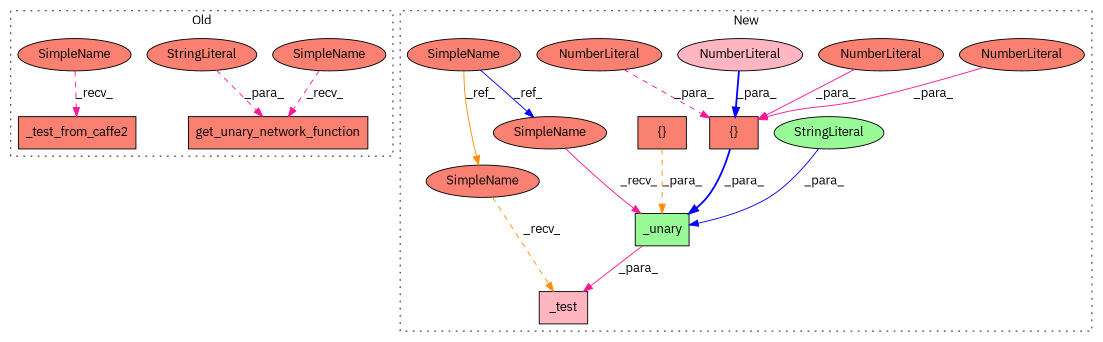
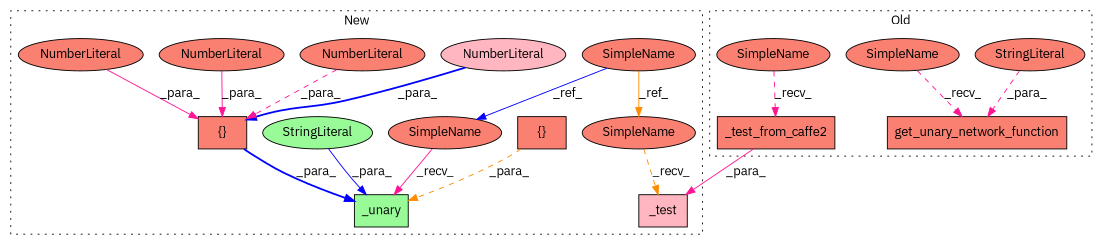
(616, 266) -> (723, 169)
